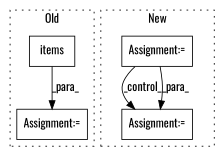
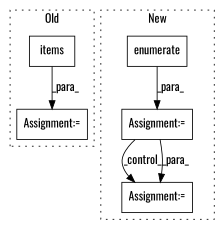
none -> (157, 51)
